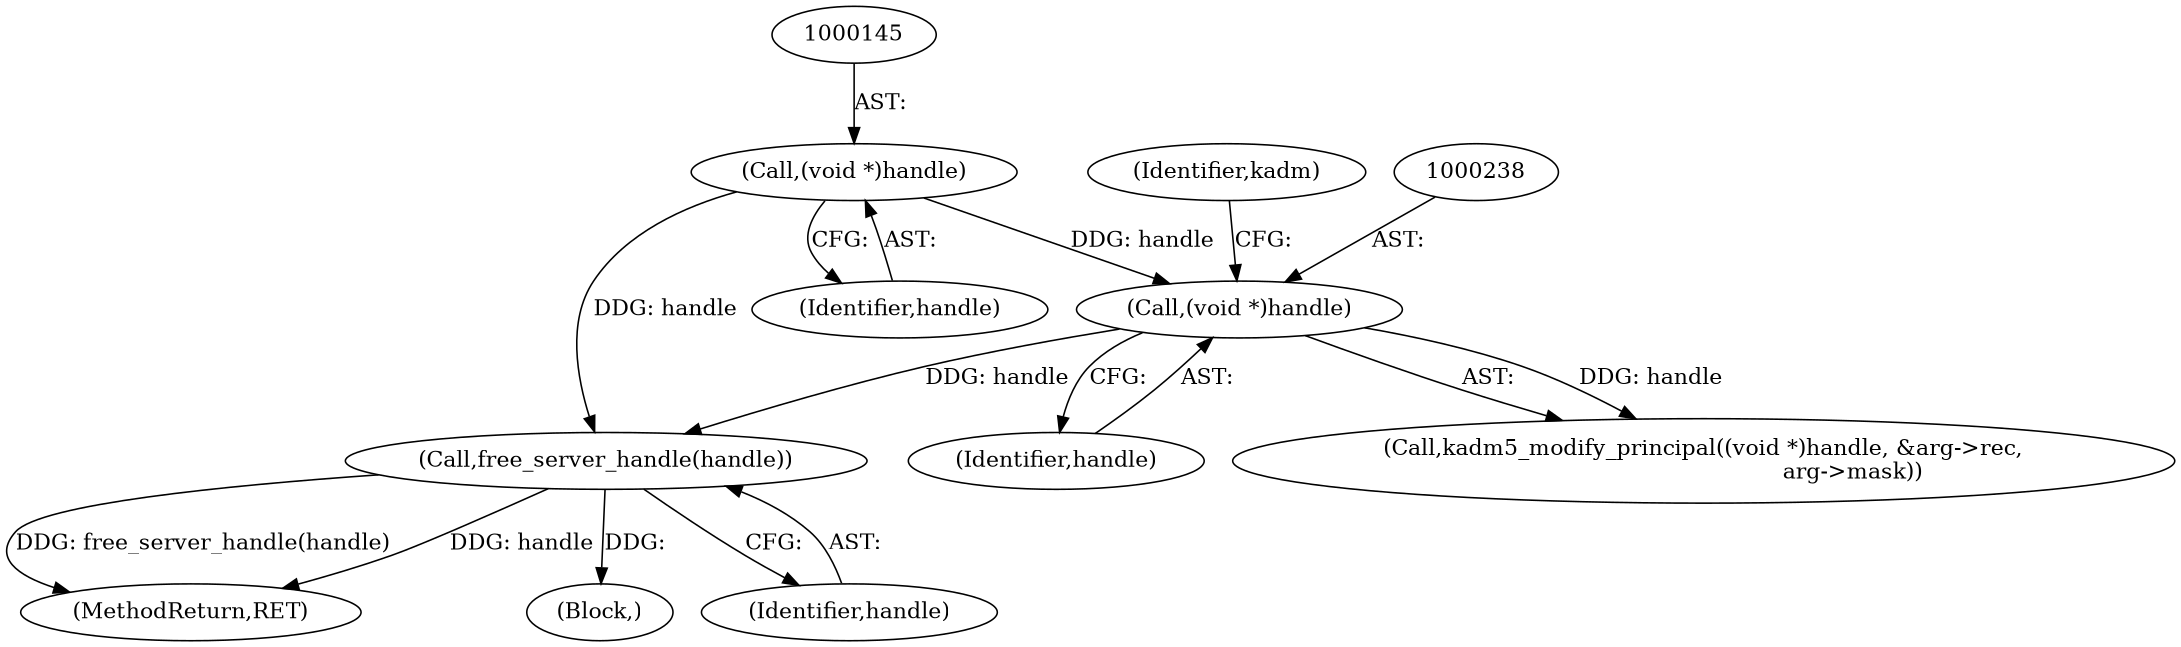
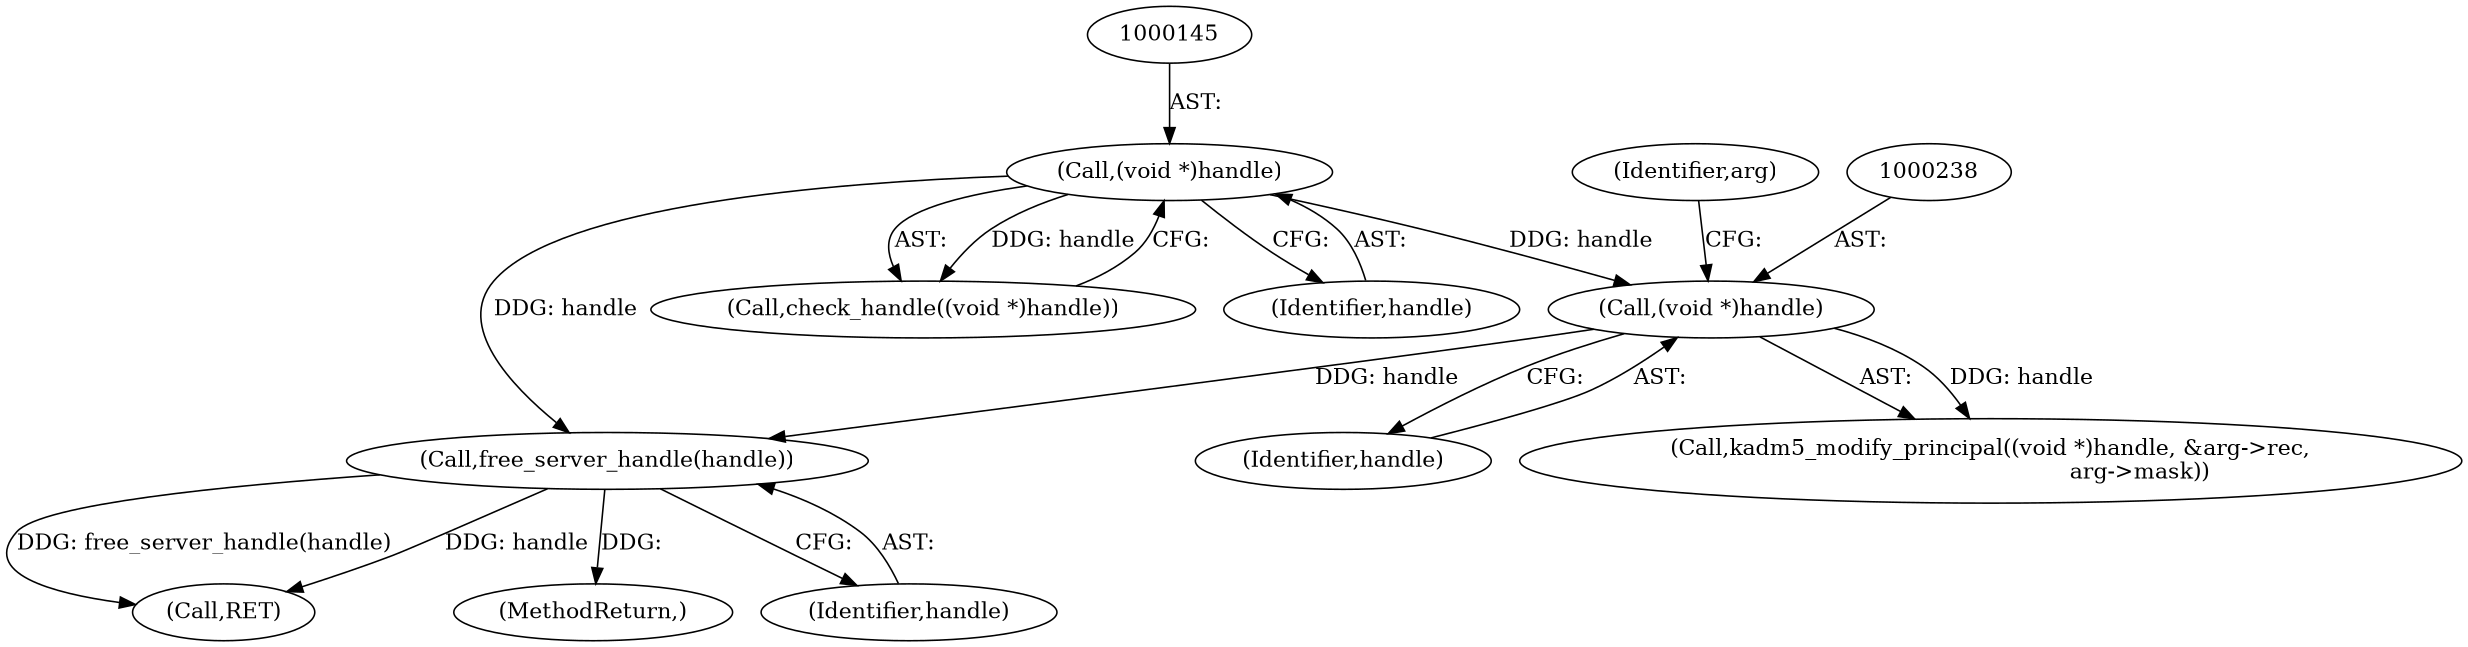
(1227, 172) -> (1695, 172)
none -> (923, 310)
(191, 612) -> (224, 612)
(600, 612) -> (593, 612)
